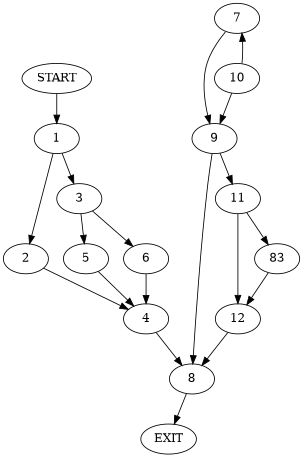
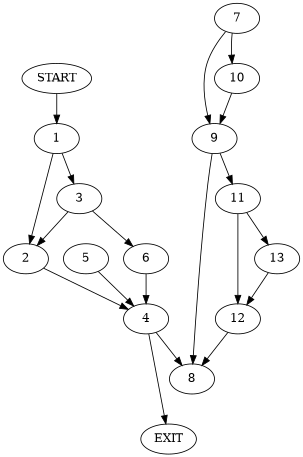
(243, 53) -> (231, 44)
(82, 225) -> (55, 226)
(277, 259) -> (277, 259)
(182, 405) -> (157, 375)
